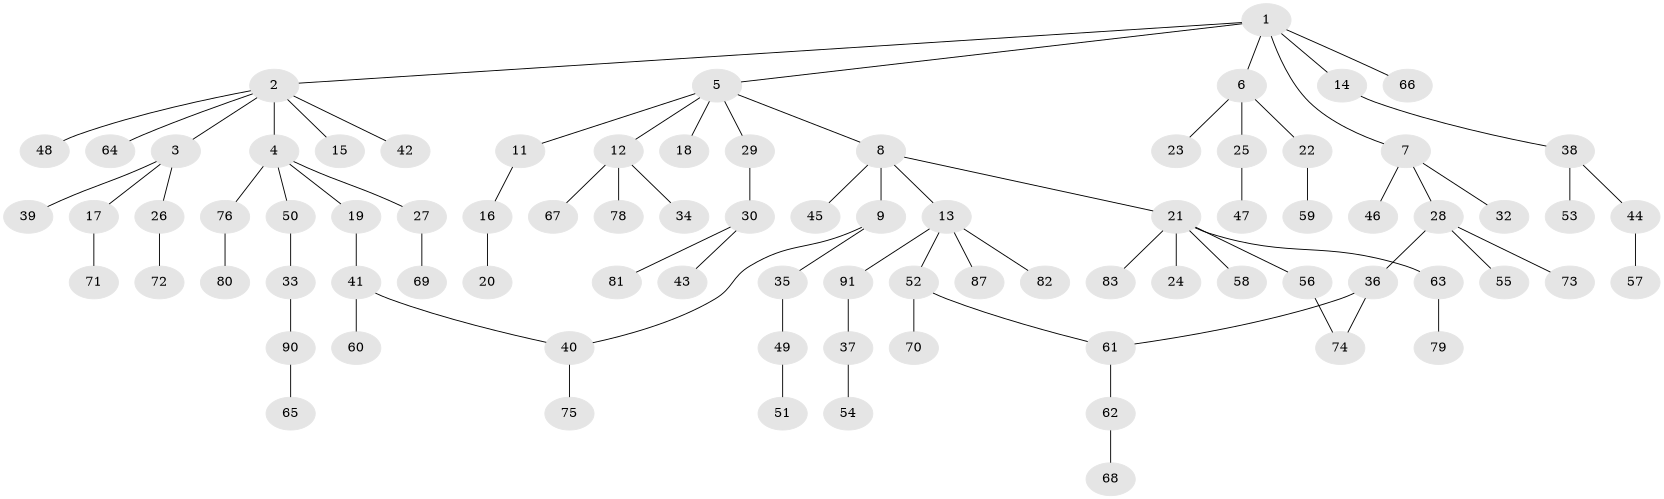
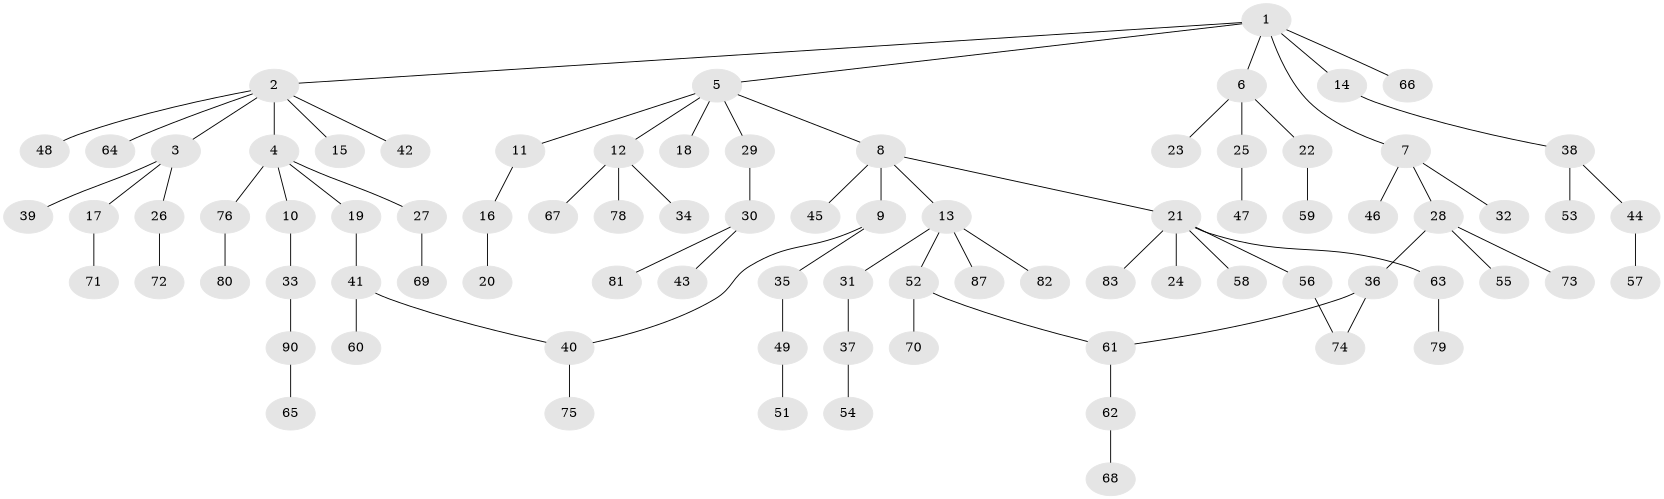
(291, 217) -> (291, 217)
(848, 282) -> (848, 282)
